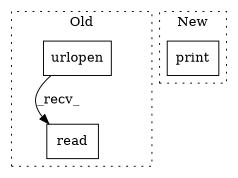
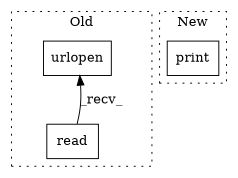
(37, 94) -> (80, 105)
